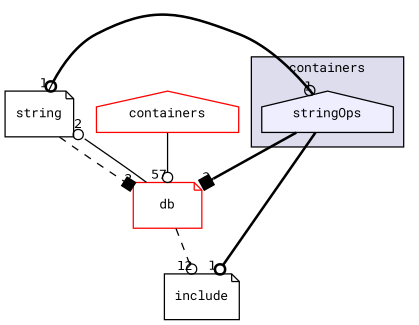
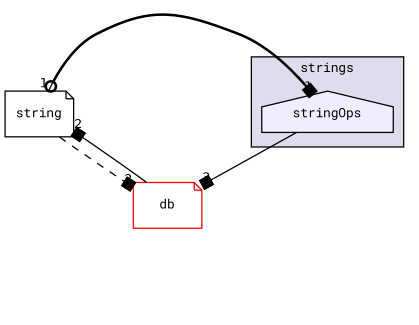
(171, 15) -> (171, 15)
(328, 69) -> (328, 69)
(168, 114) -> none
(255, 156) -> (255, 156)
(116, 160) -> (116, 160)
(202, 297) -> none
